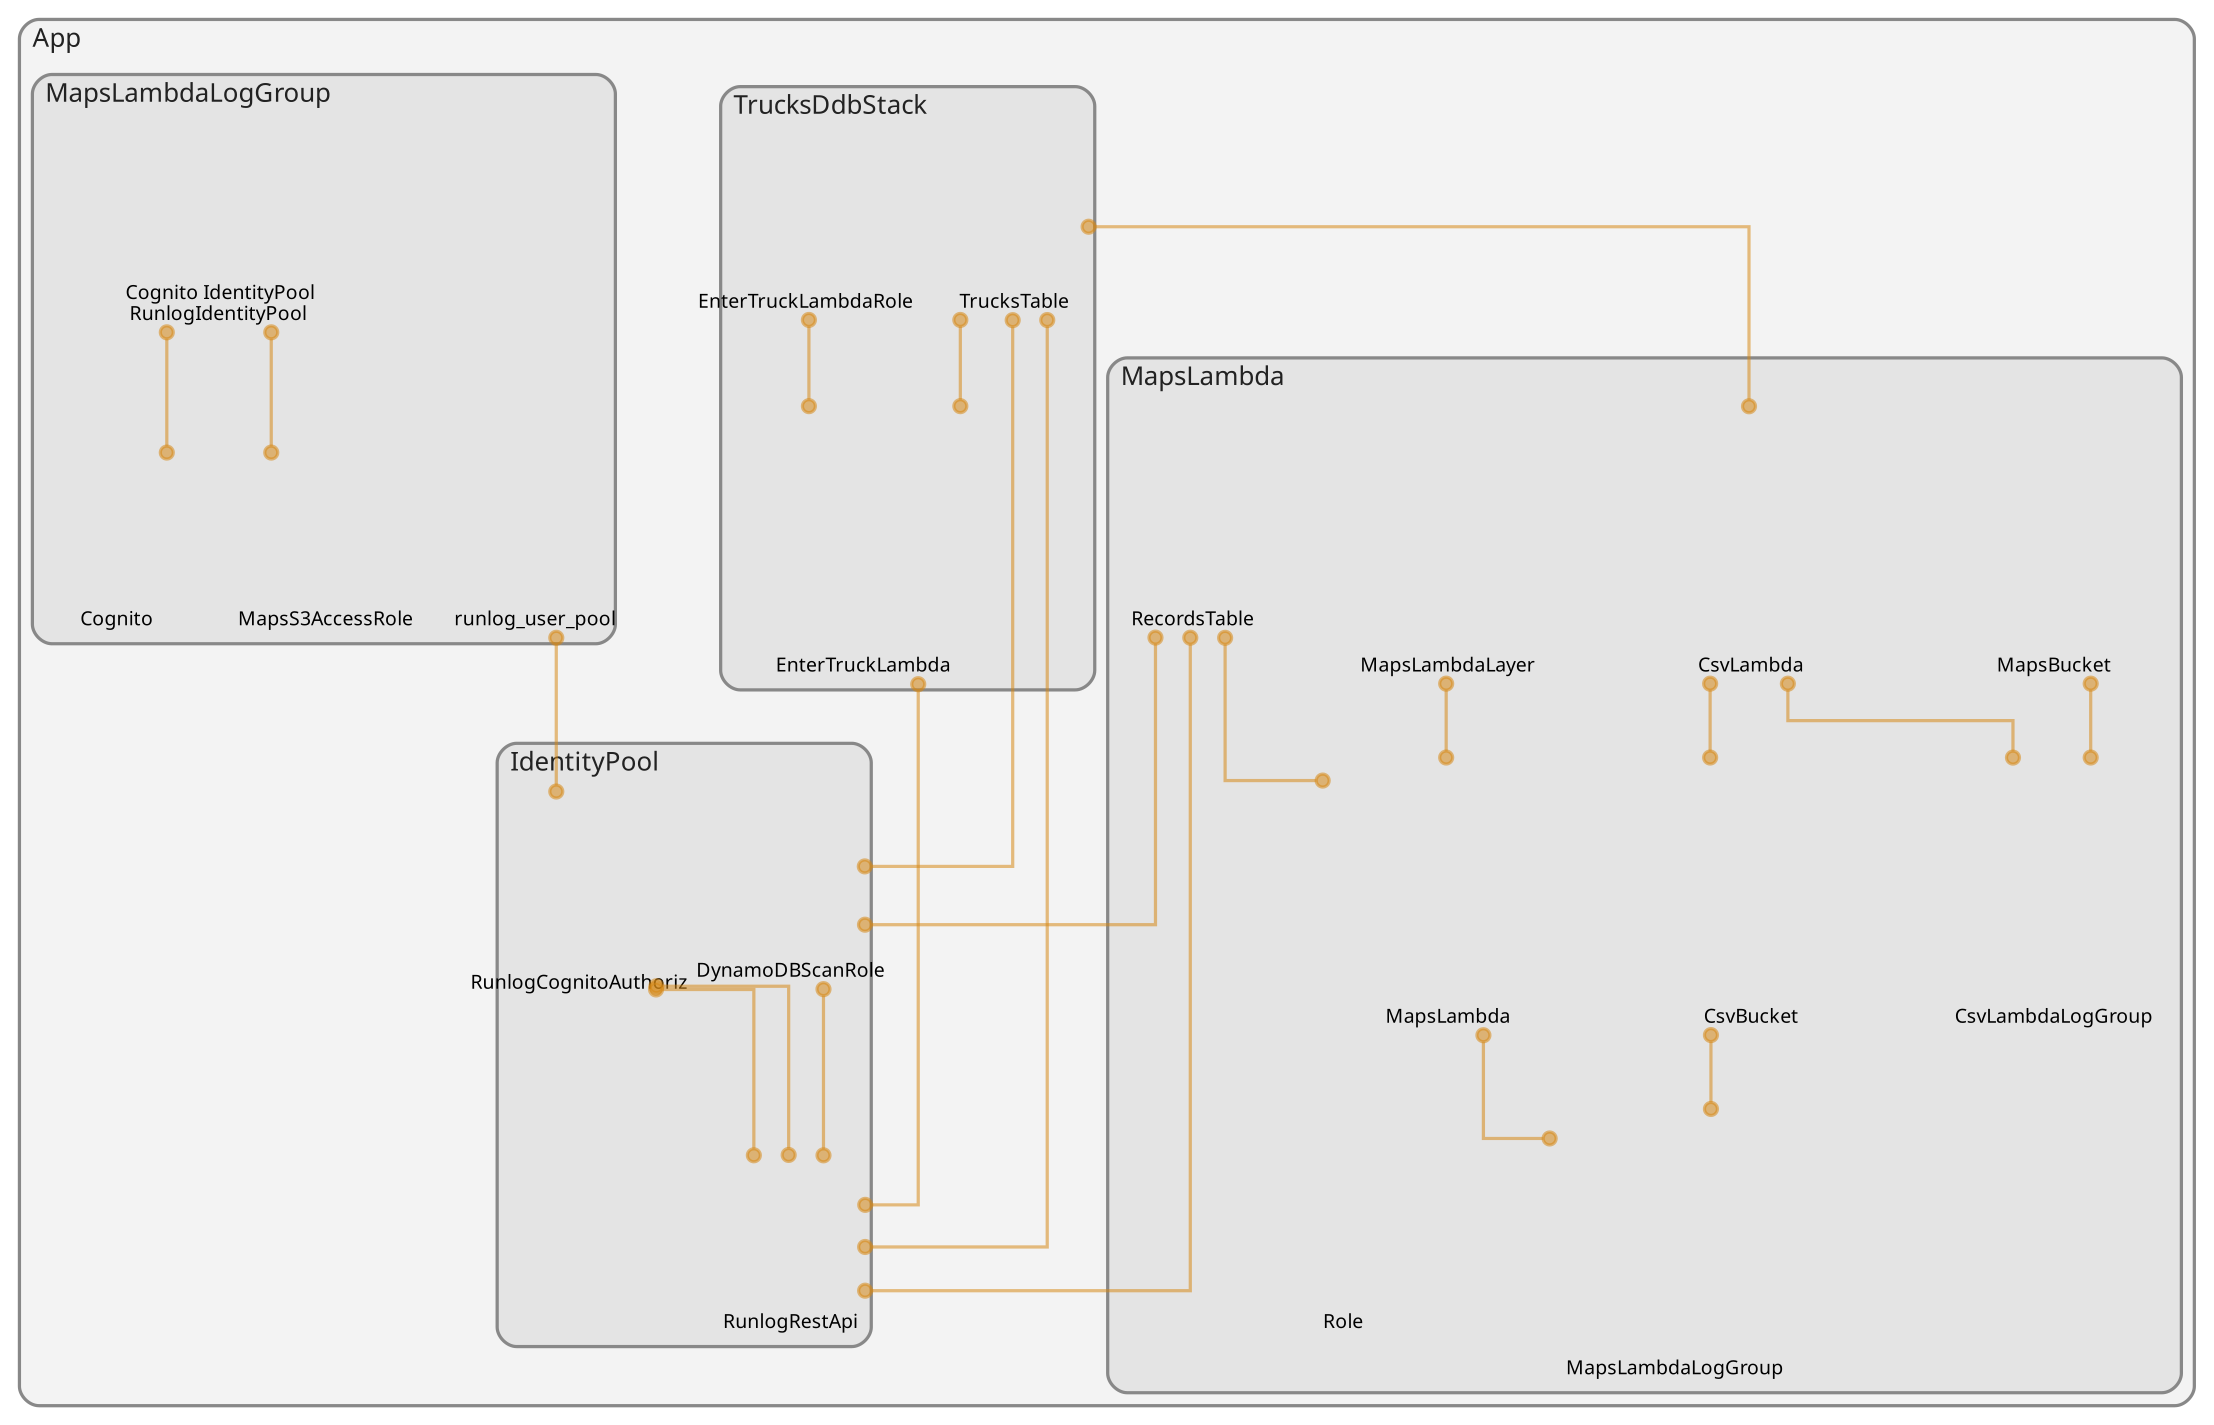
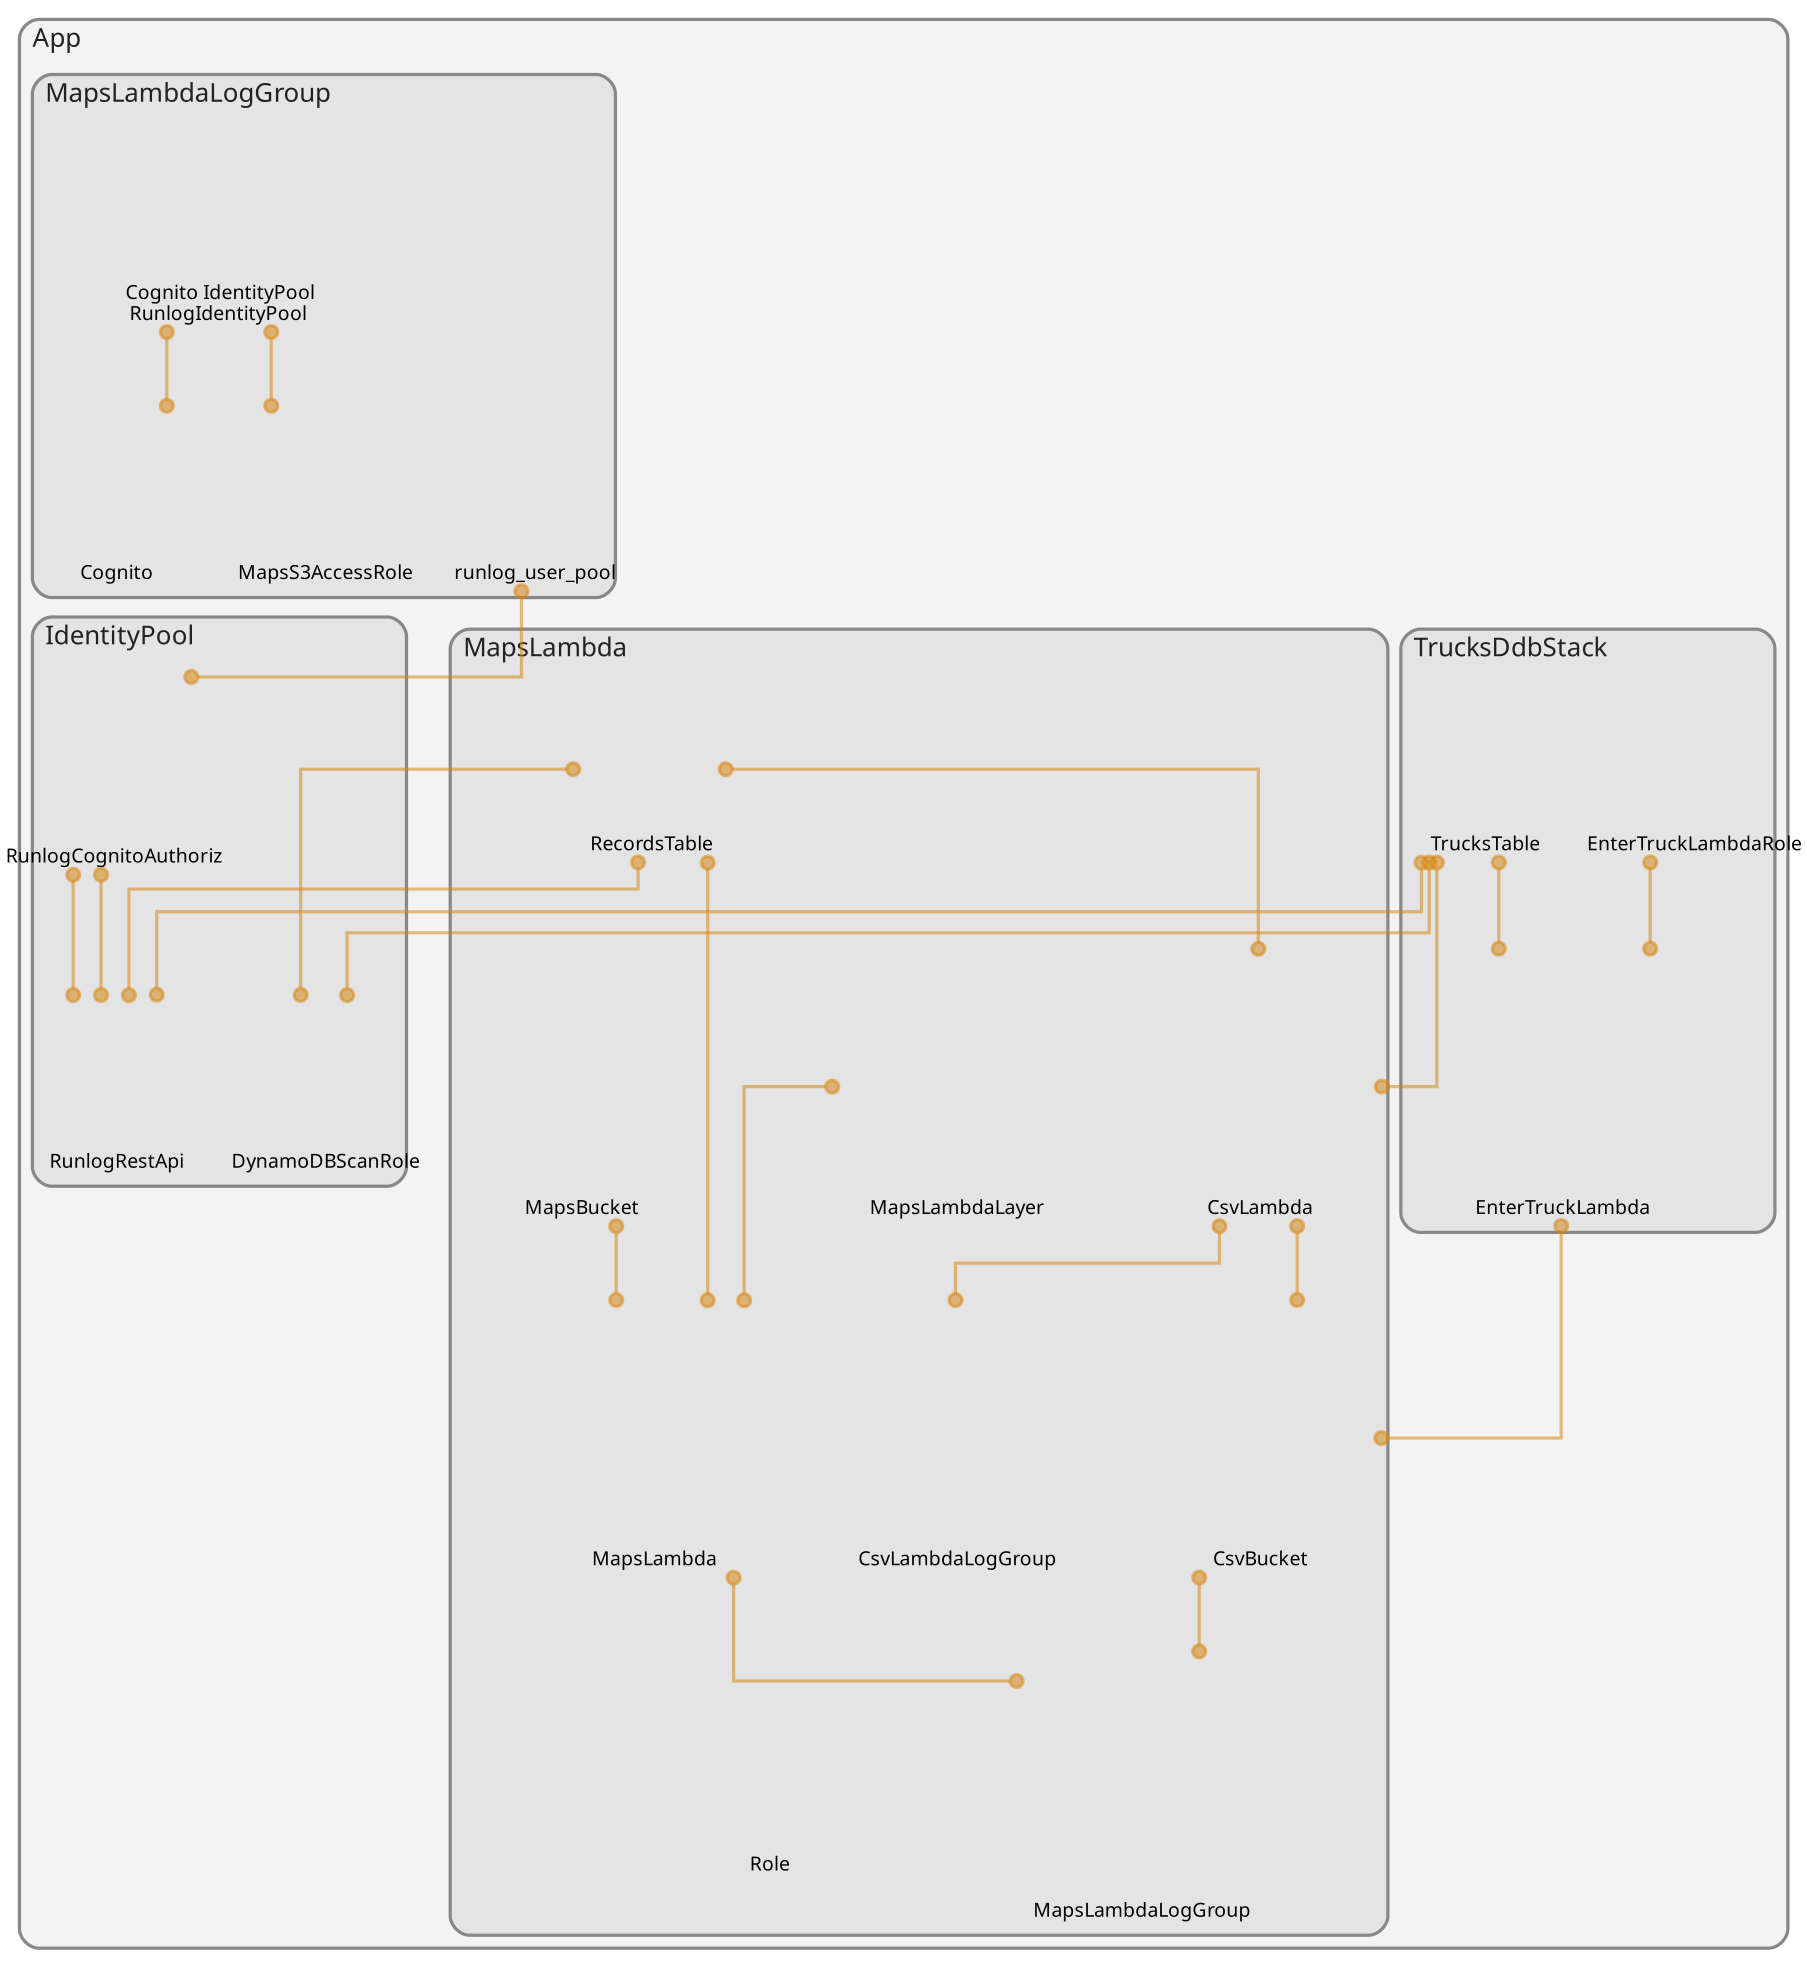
(2091, 721) -> (616, 1263)
none -> (1082, 769)
(918, 971) -> (1561, 1422)
(823, 1072) -> none
